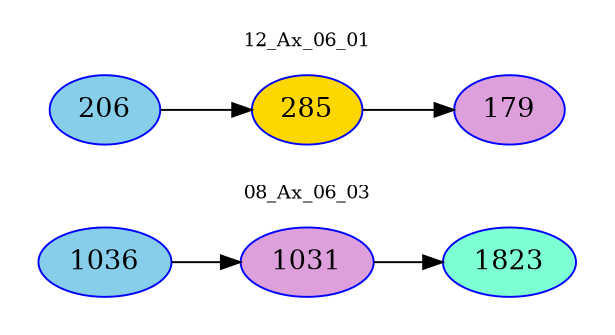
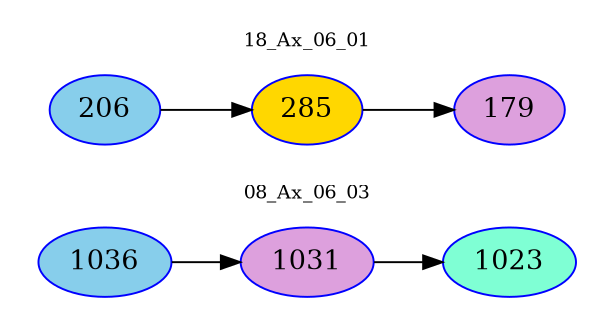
(307, 41) -> (307, 41)
(509, 262) -> (509, 262)
